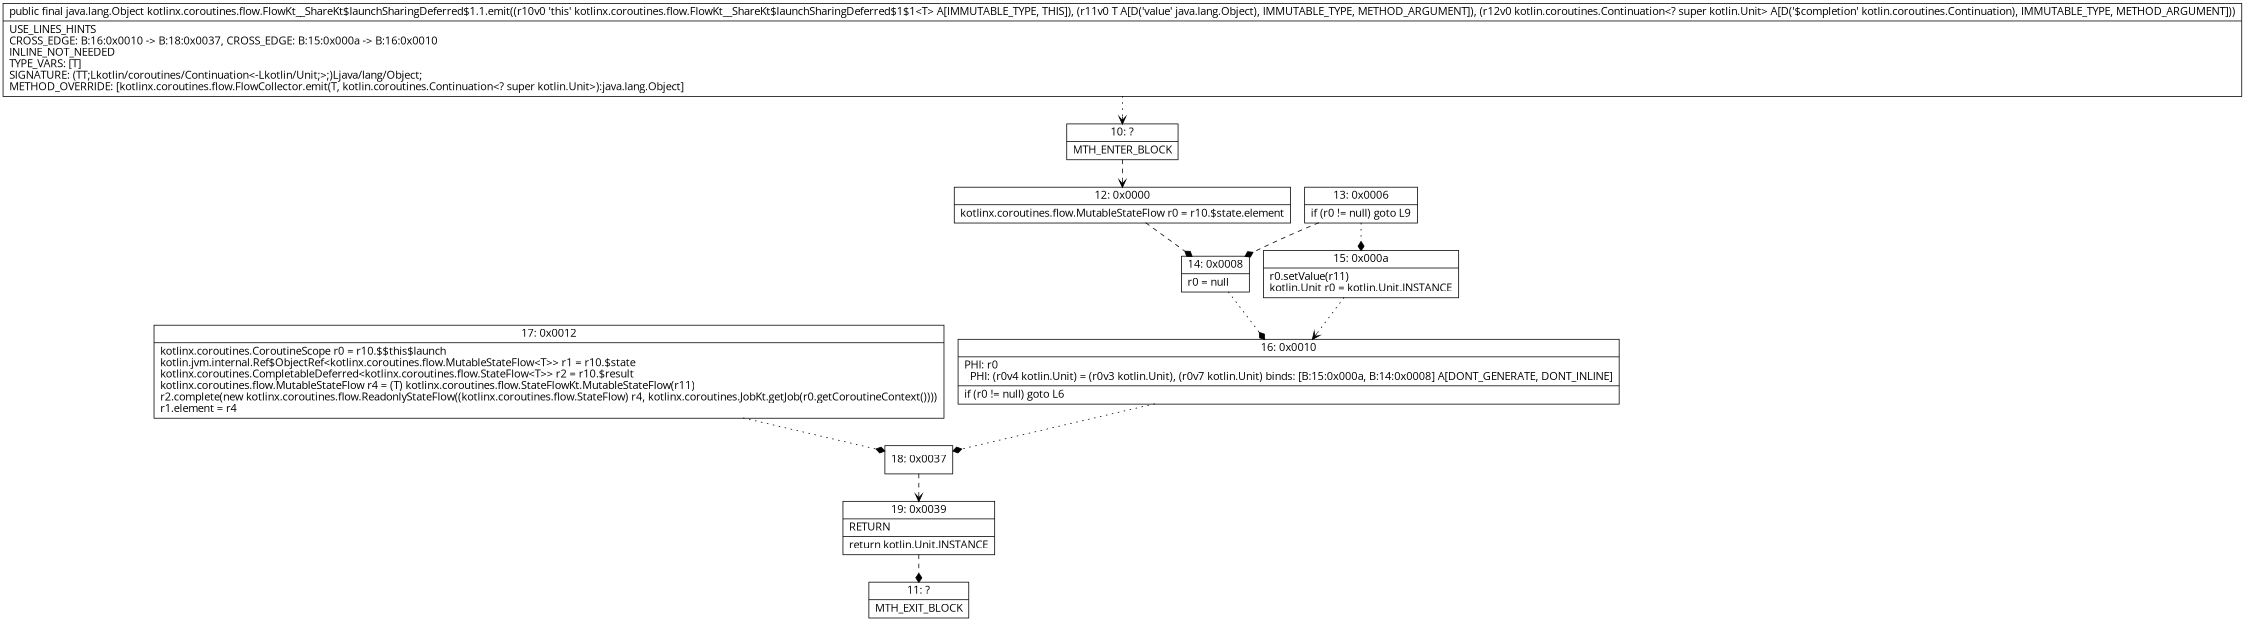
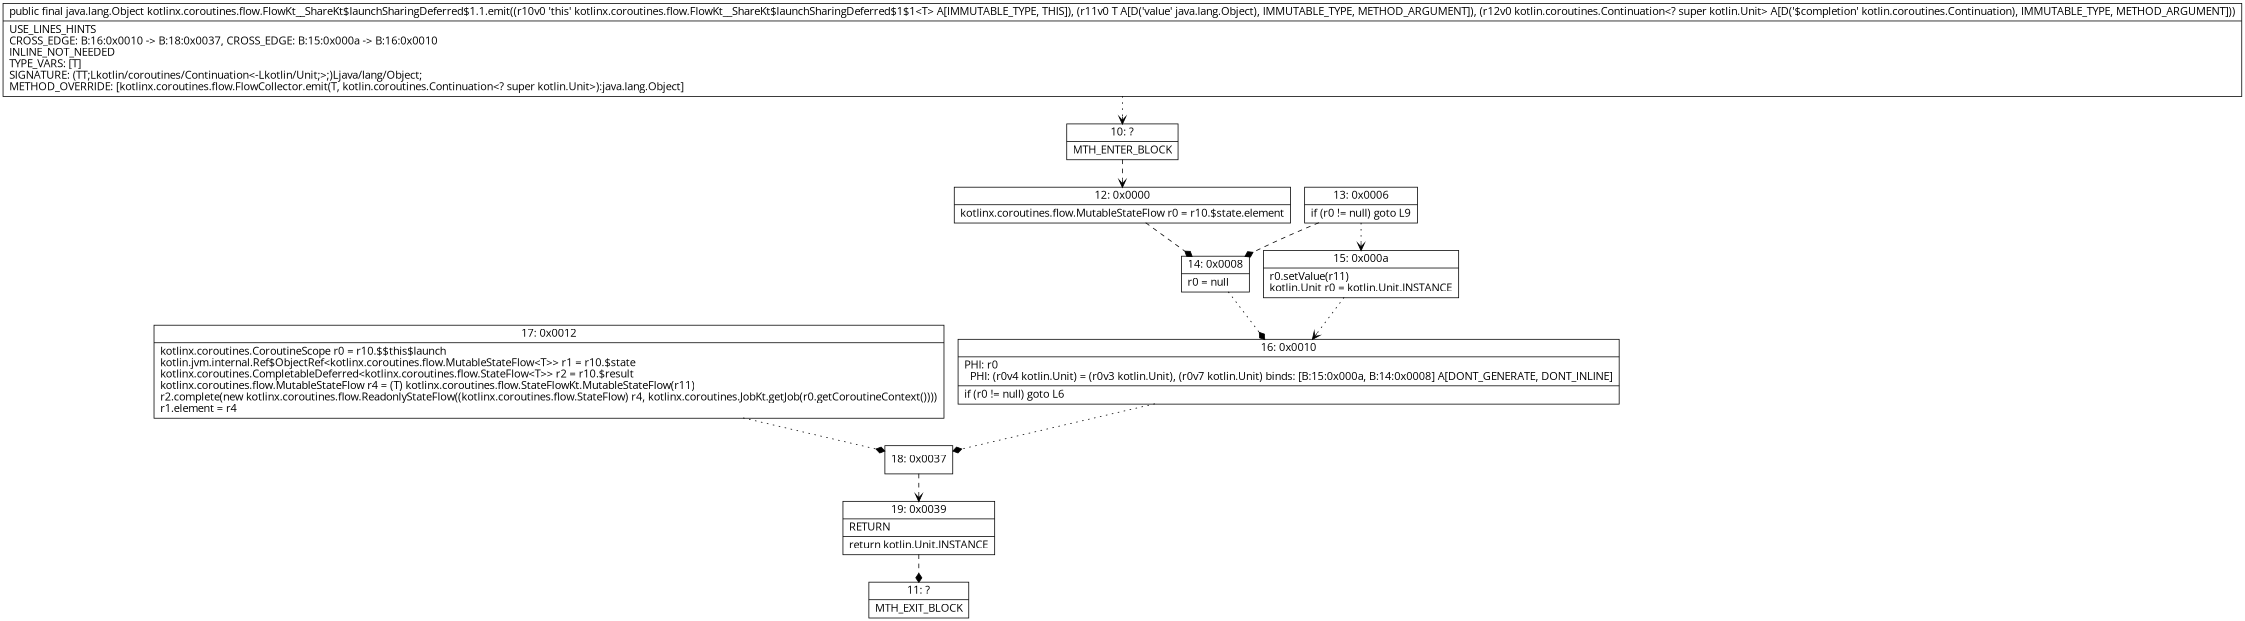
(1361, 233) -> (1361, 233)
